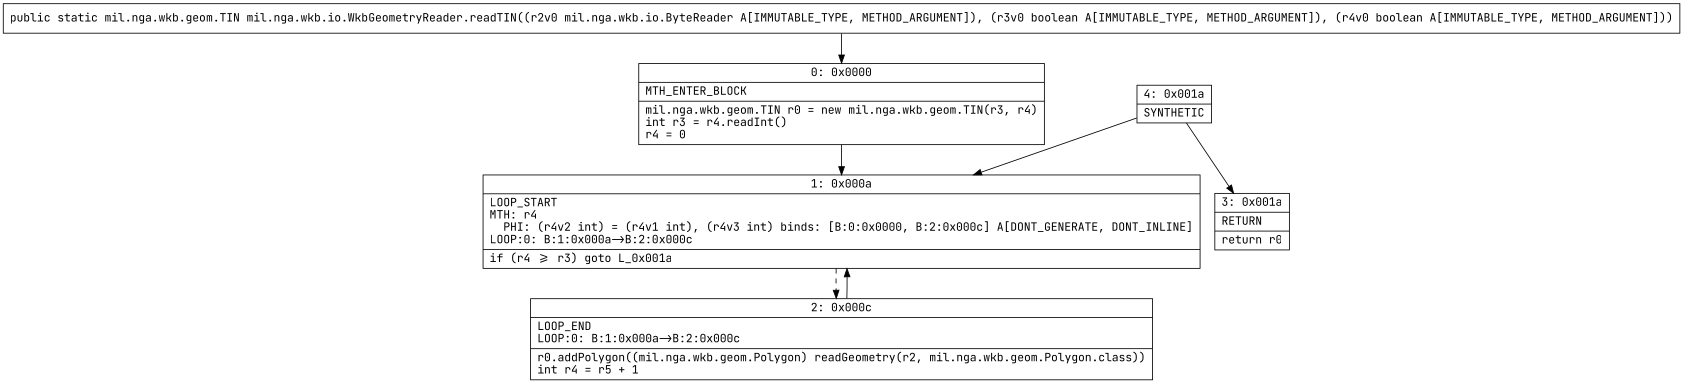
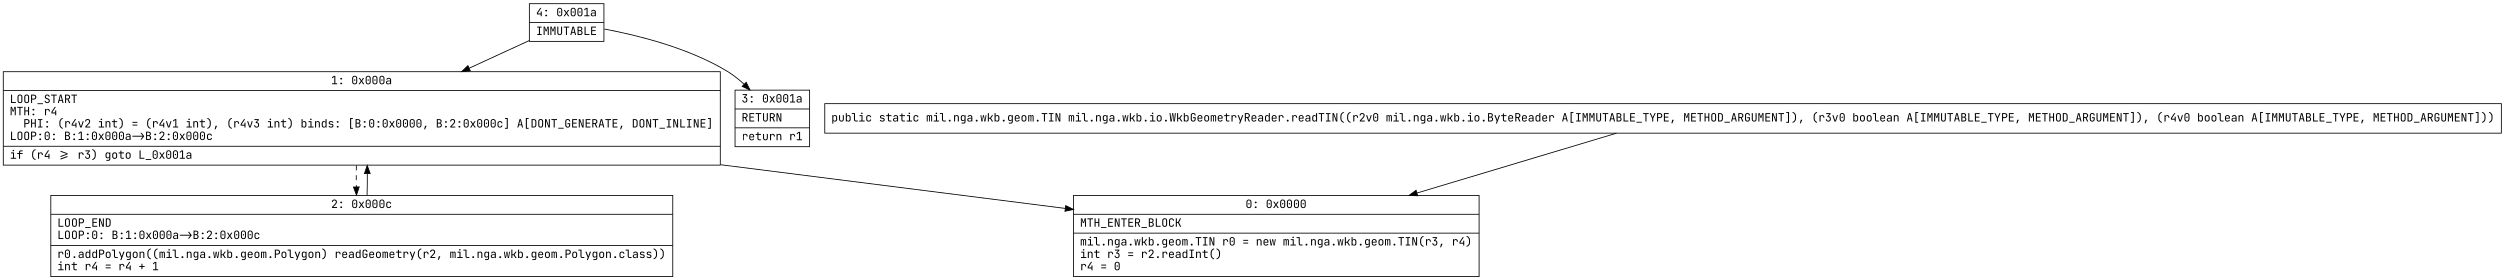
(1174, 113) -> (567, 32)
(717, 123) -> (1151, 254)
(842, 156) -> (893, 187)
(1252, 240) -> (772, 137)
(588, 370) -> (108, 267)
